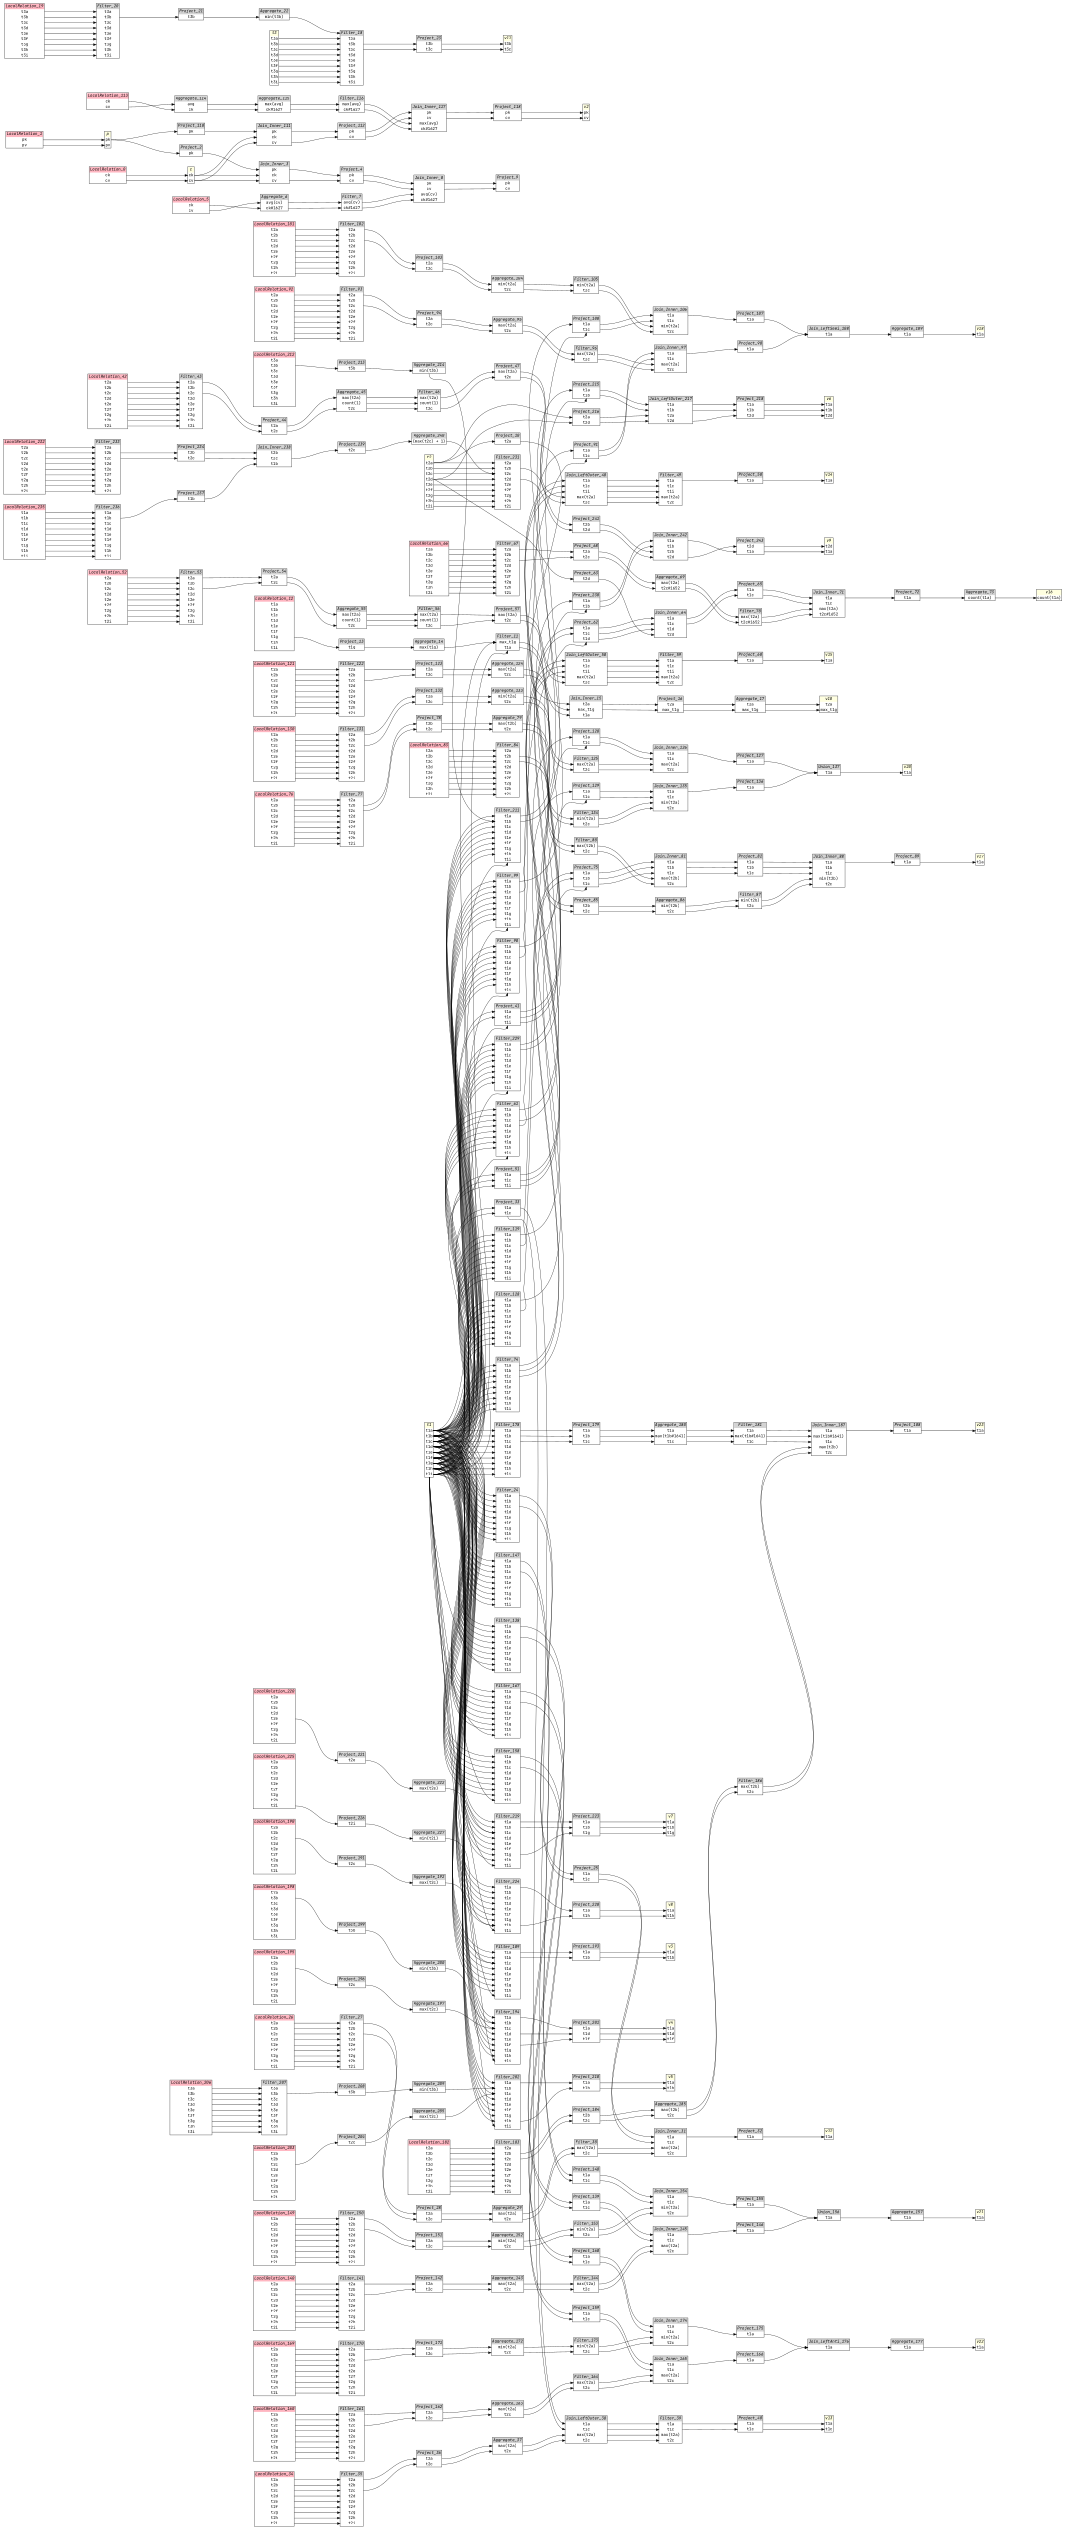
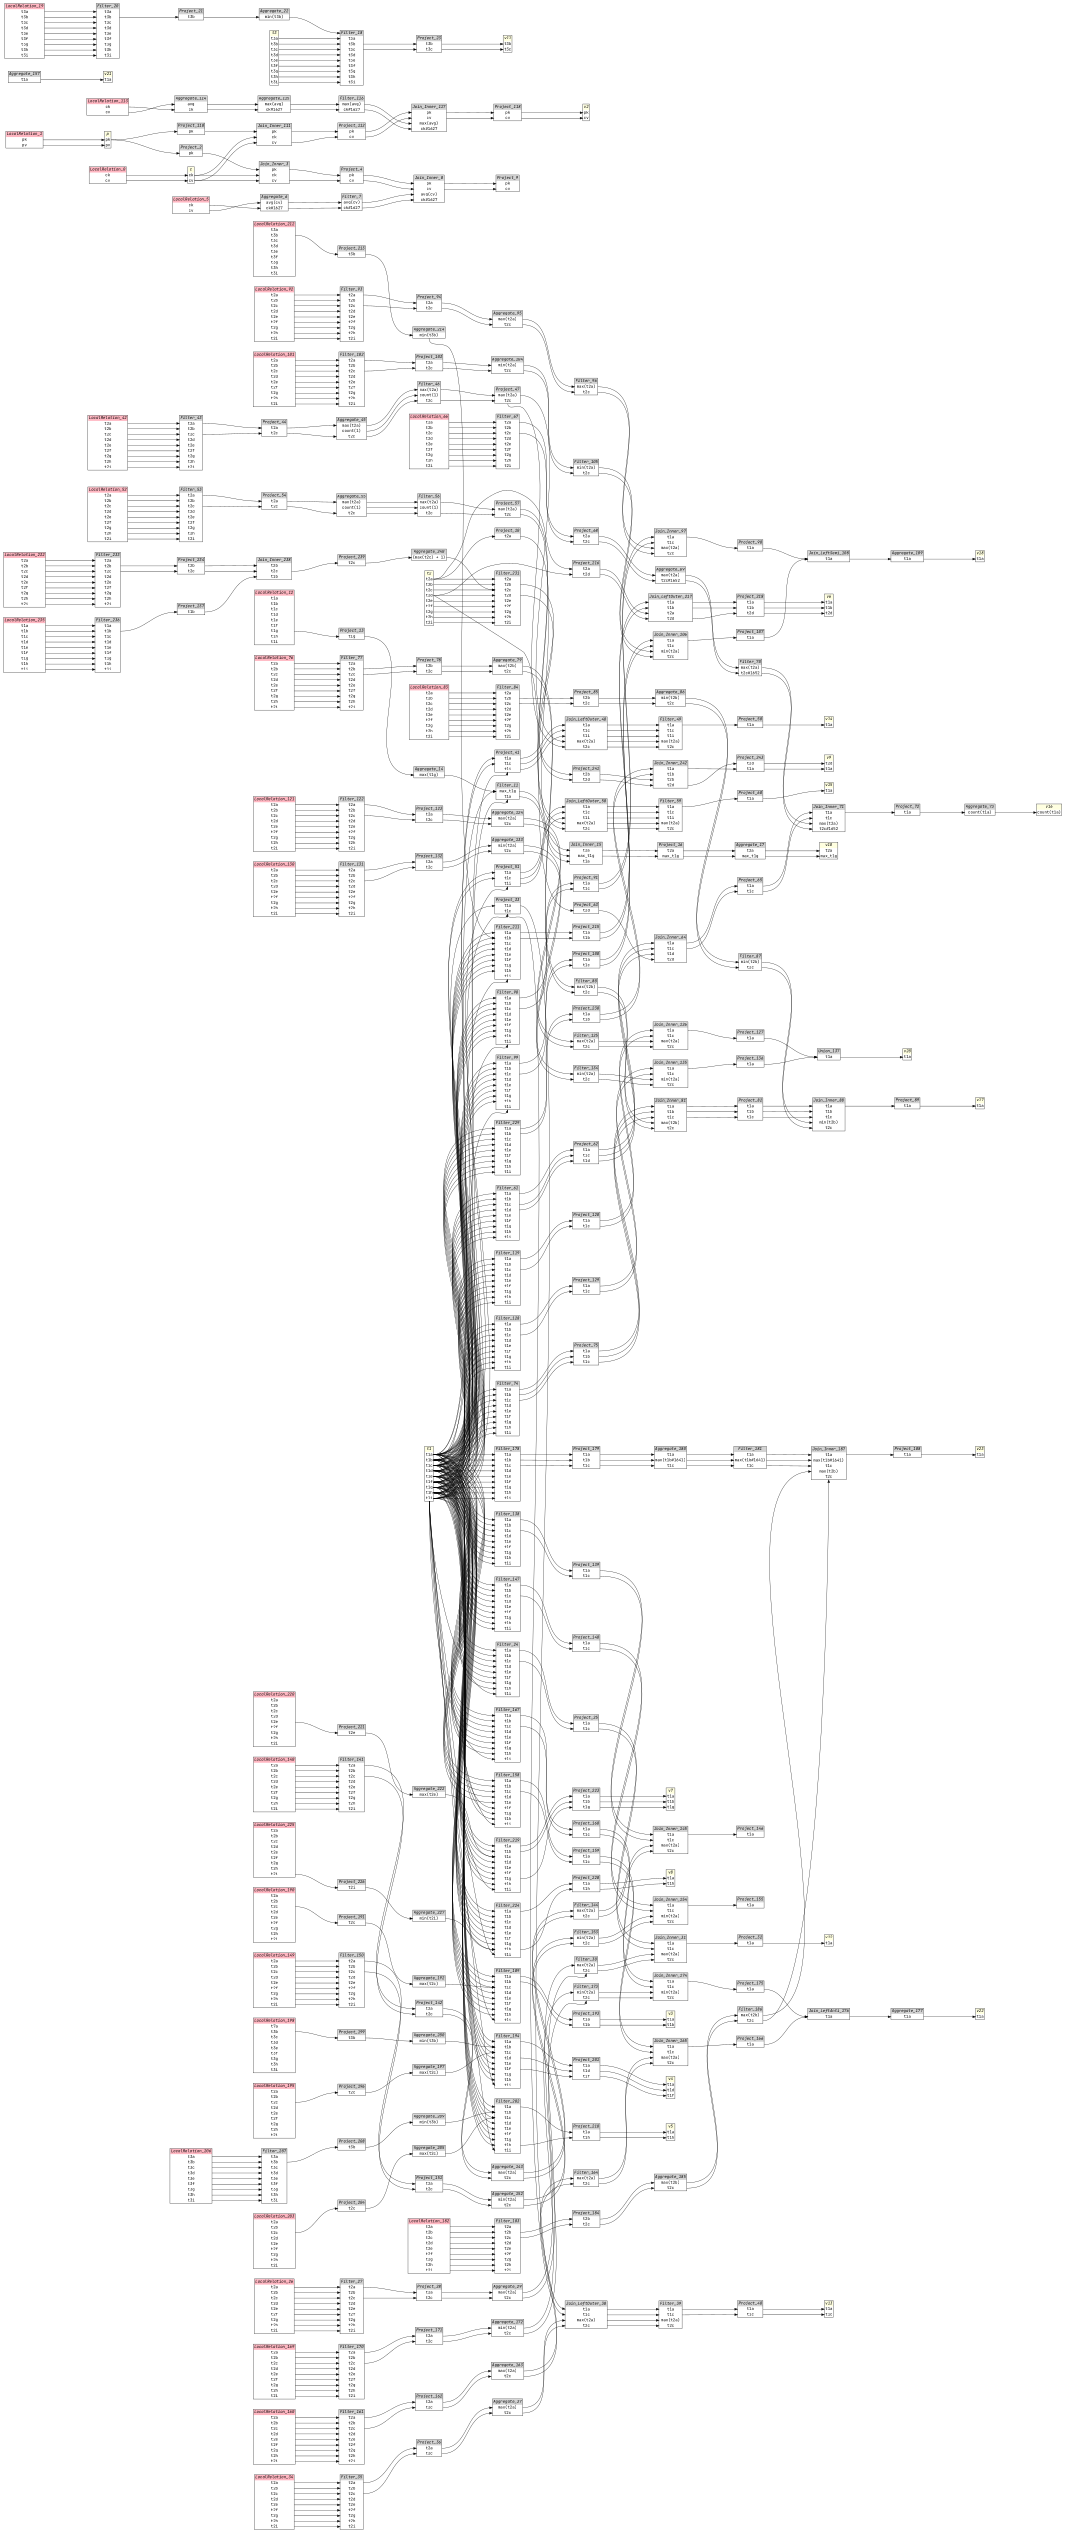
(829, 2215) -> none
